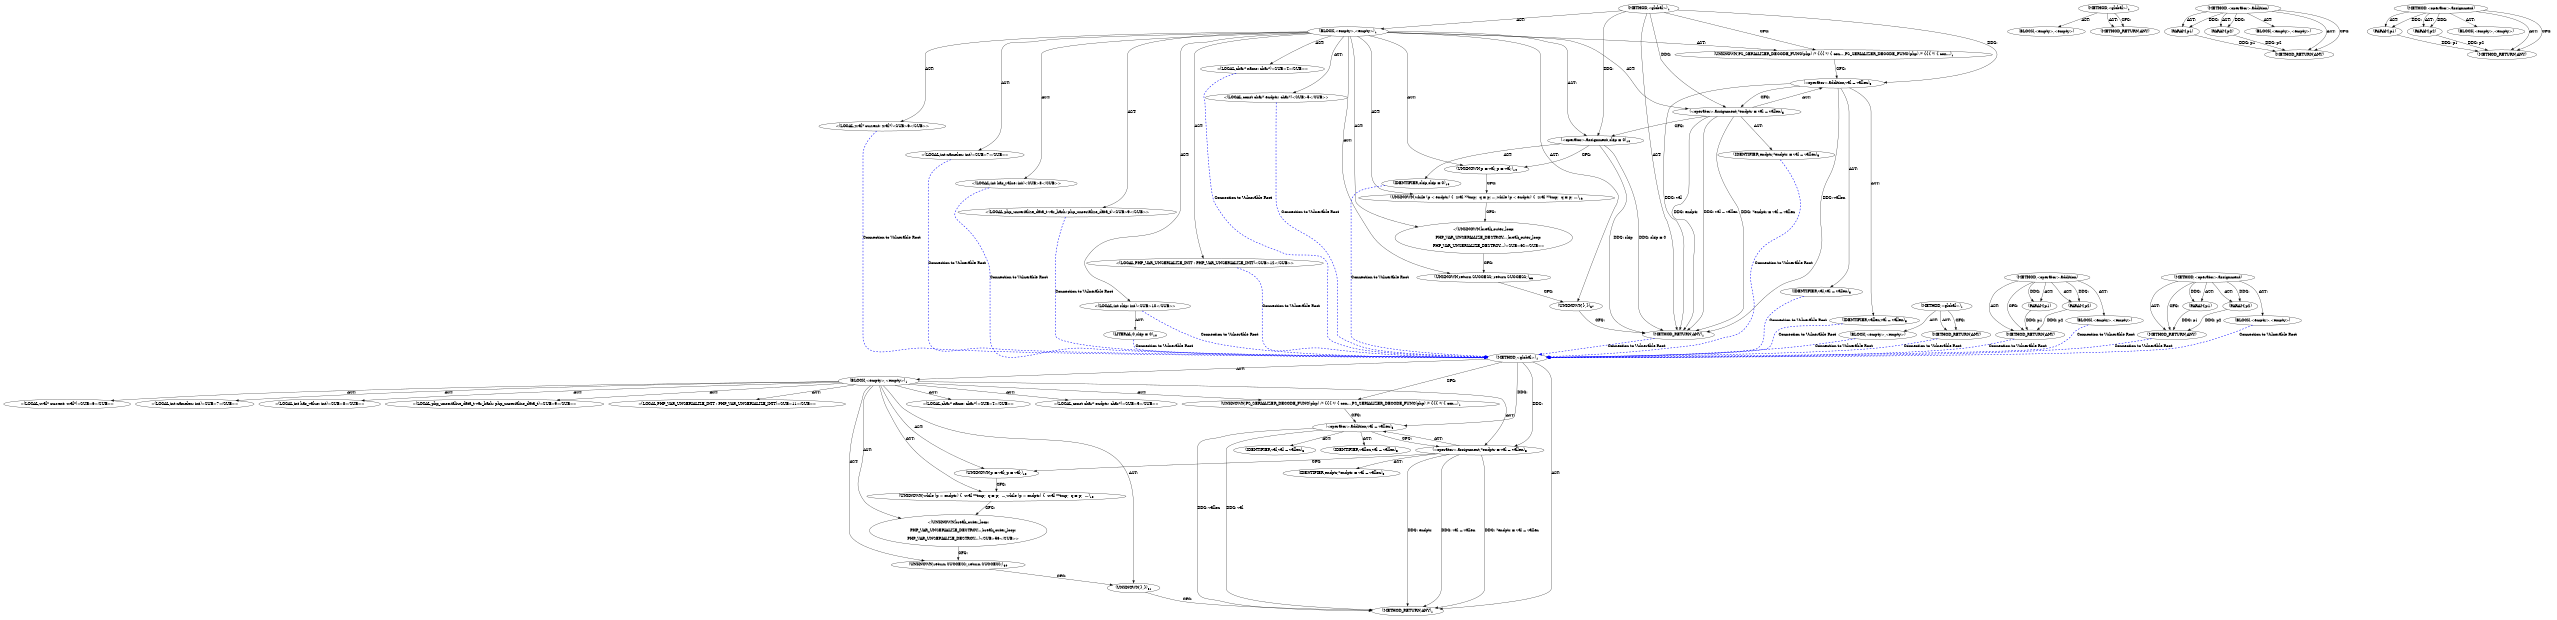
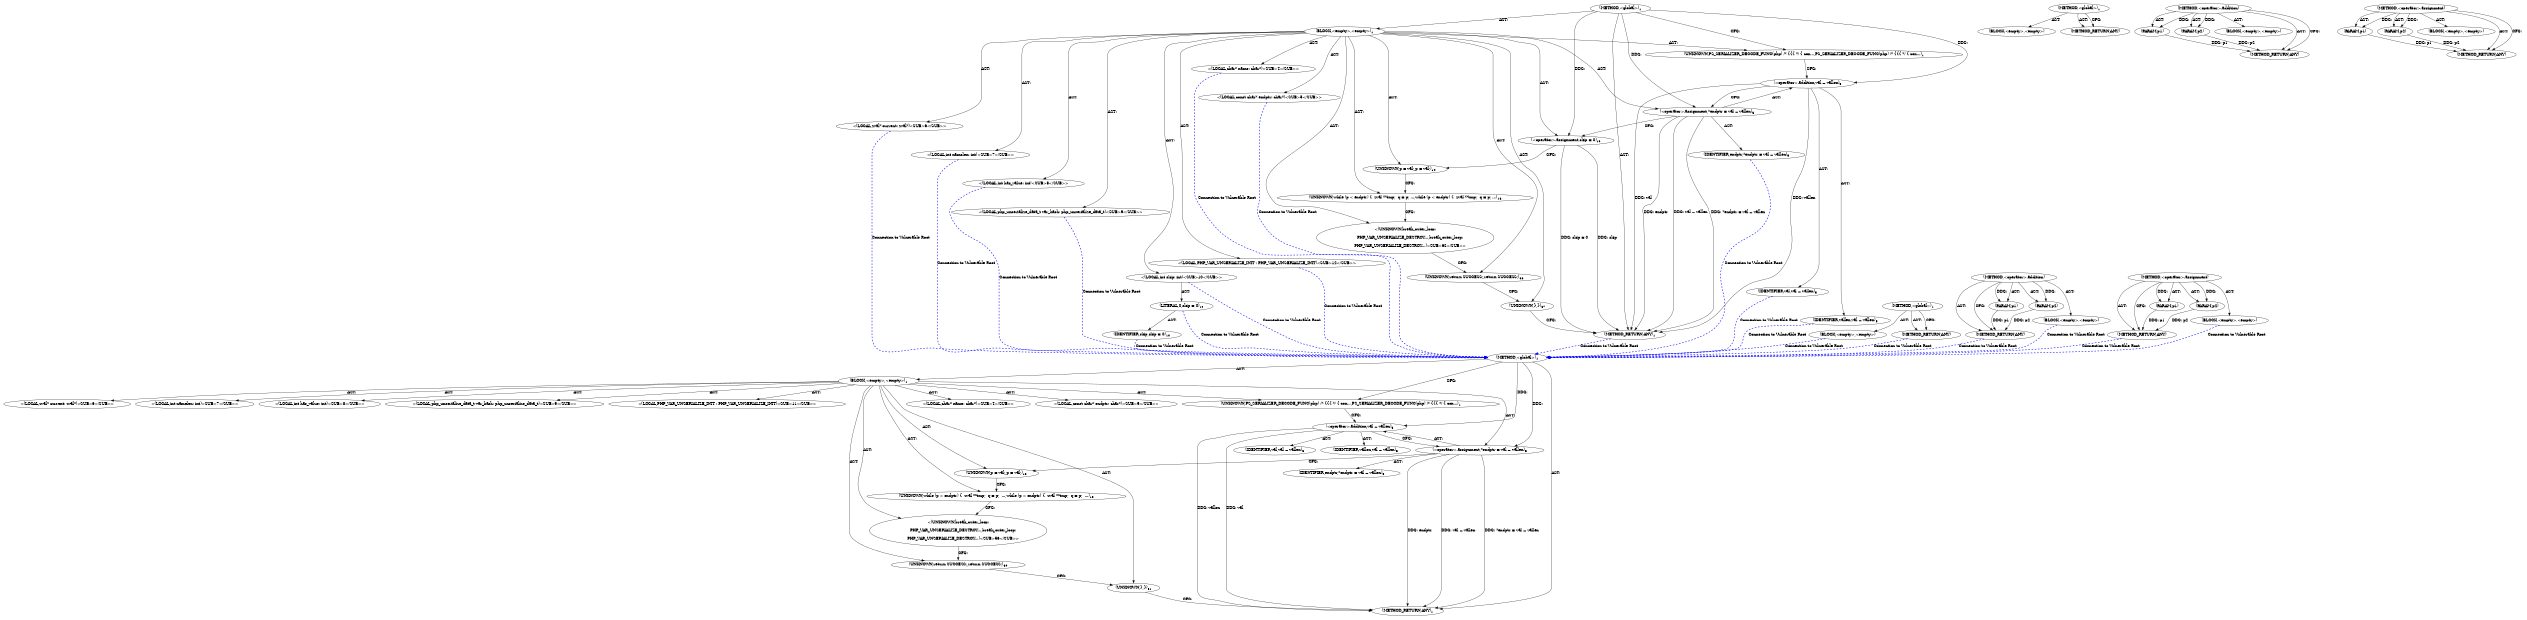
(1491, 152) -> (1163, 320)
